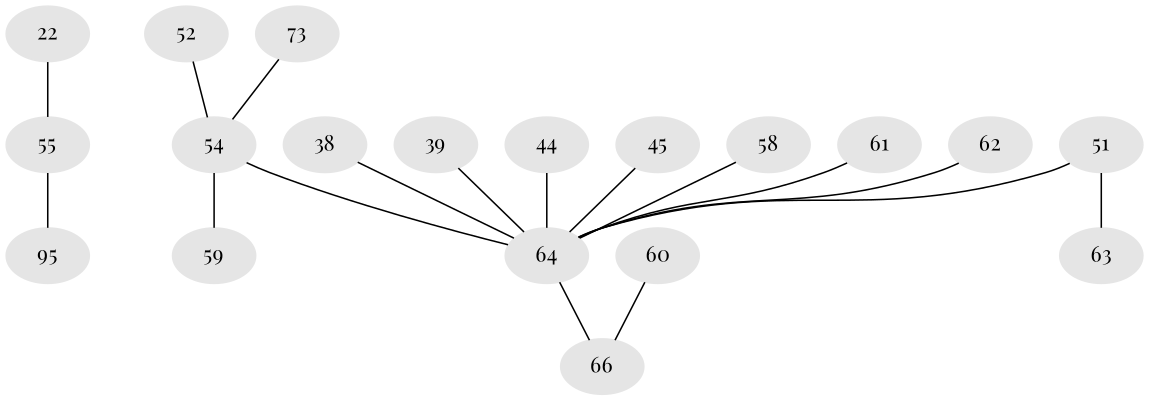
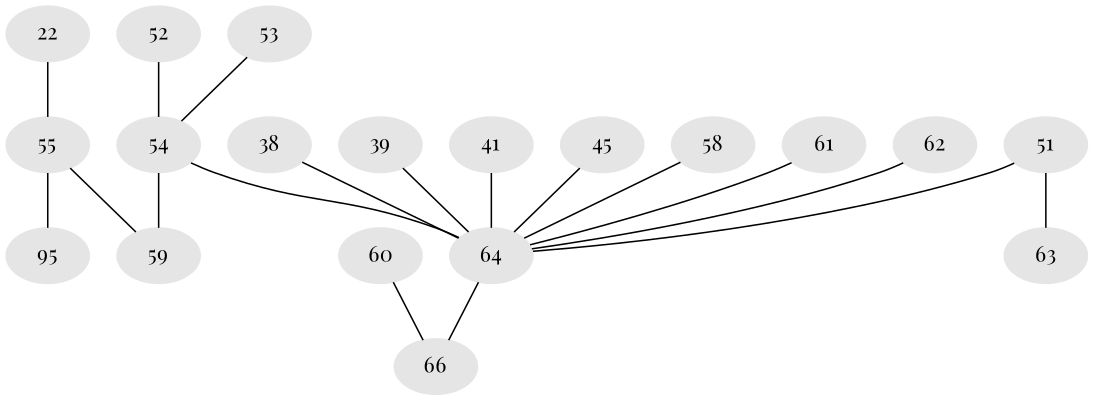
(297, 34) -> (270, 34)
(547, 145) -> (491, 145)
none -> (103, 200)
